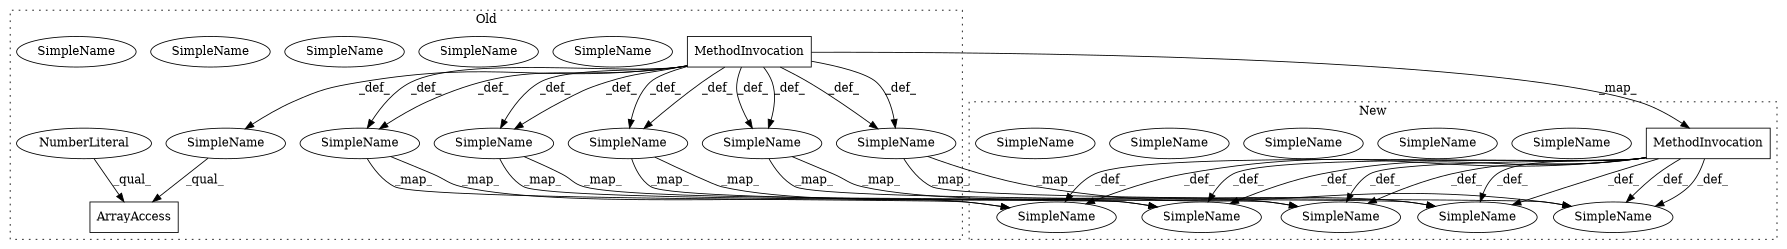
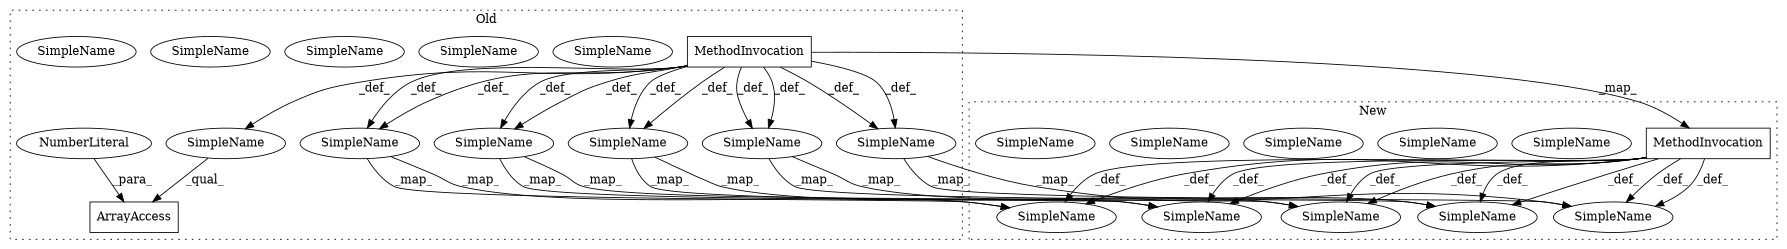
(132, 180) -> (132, 180)
